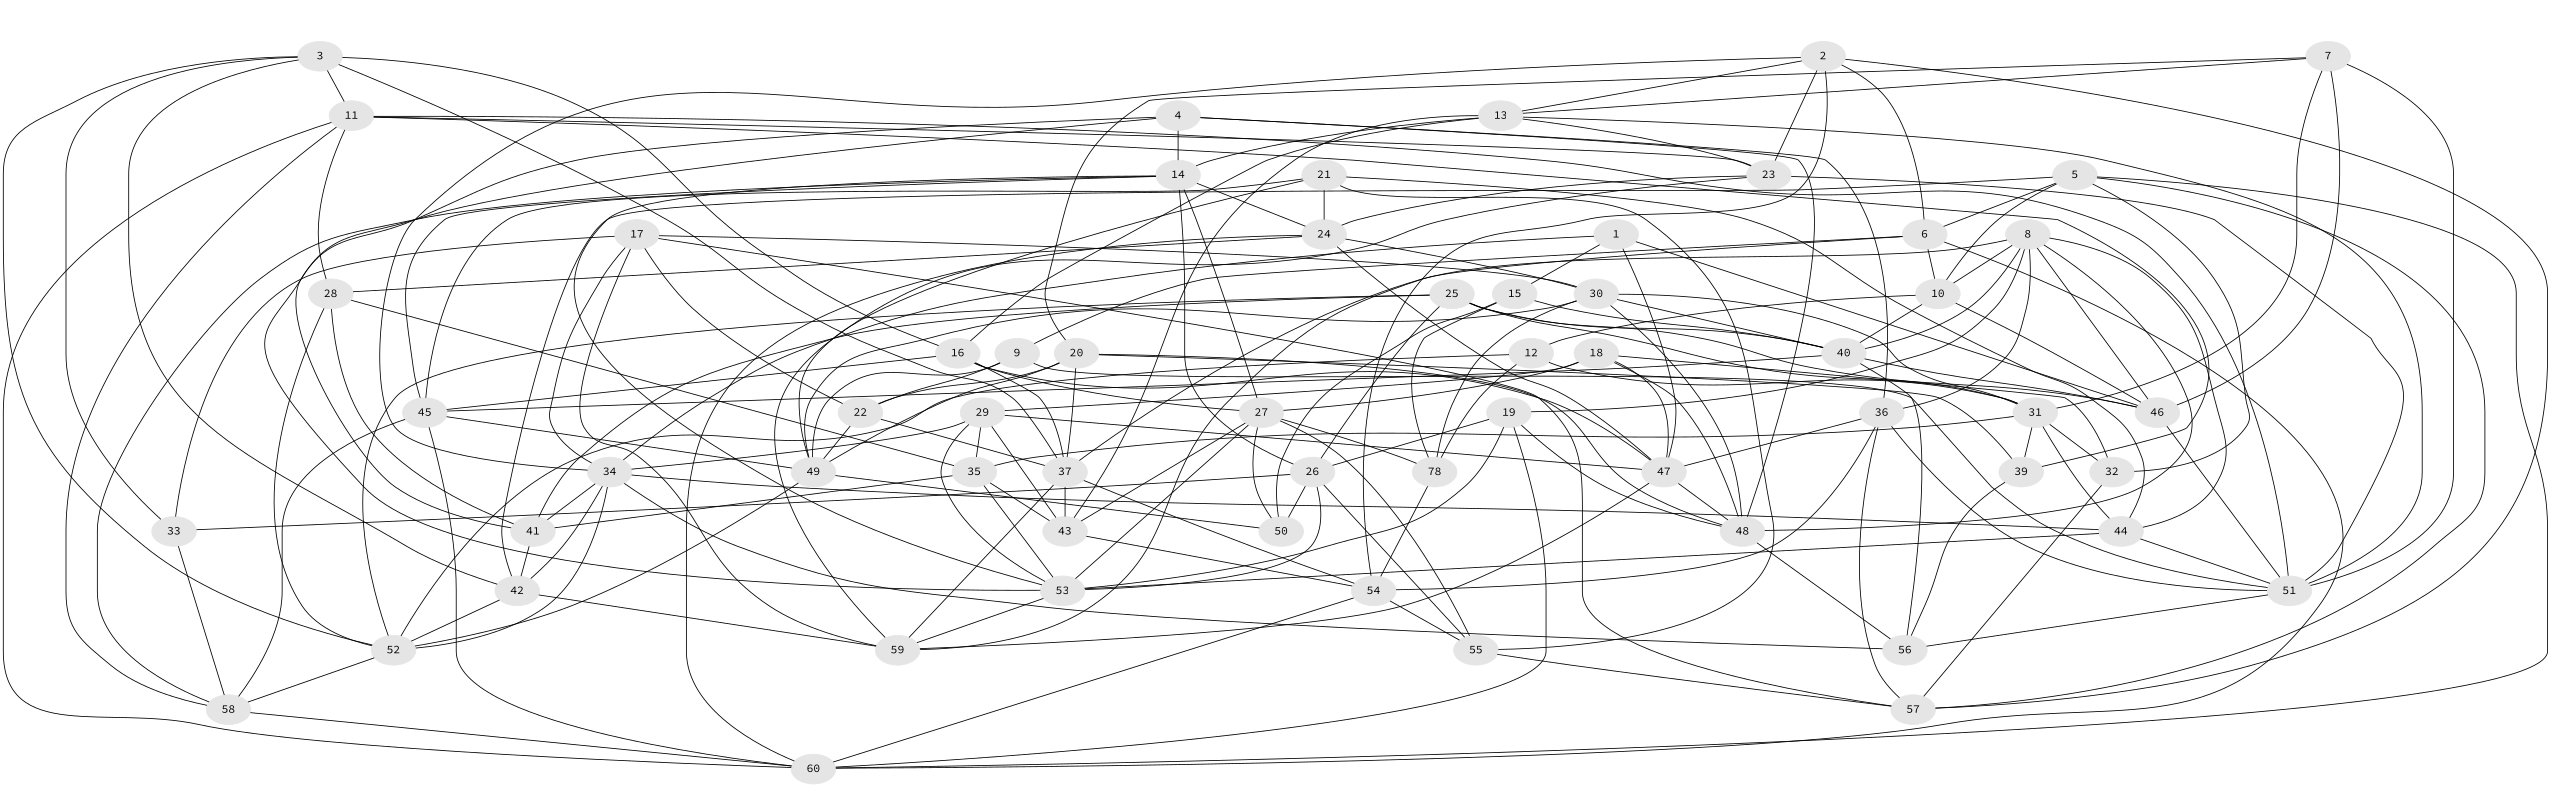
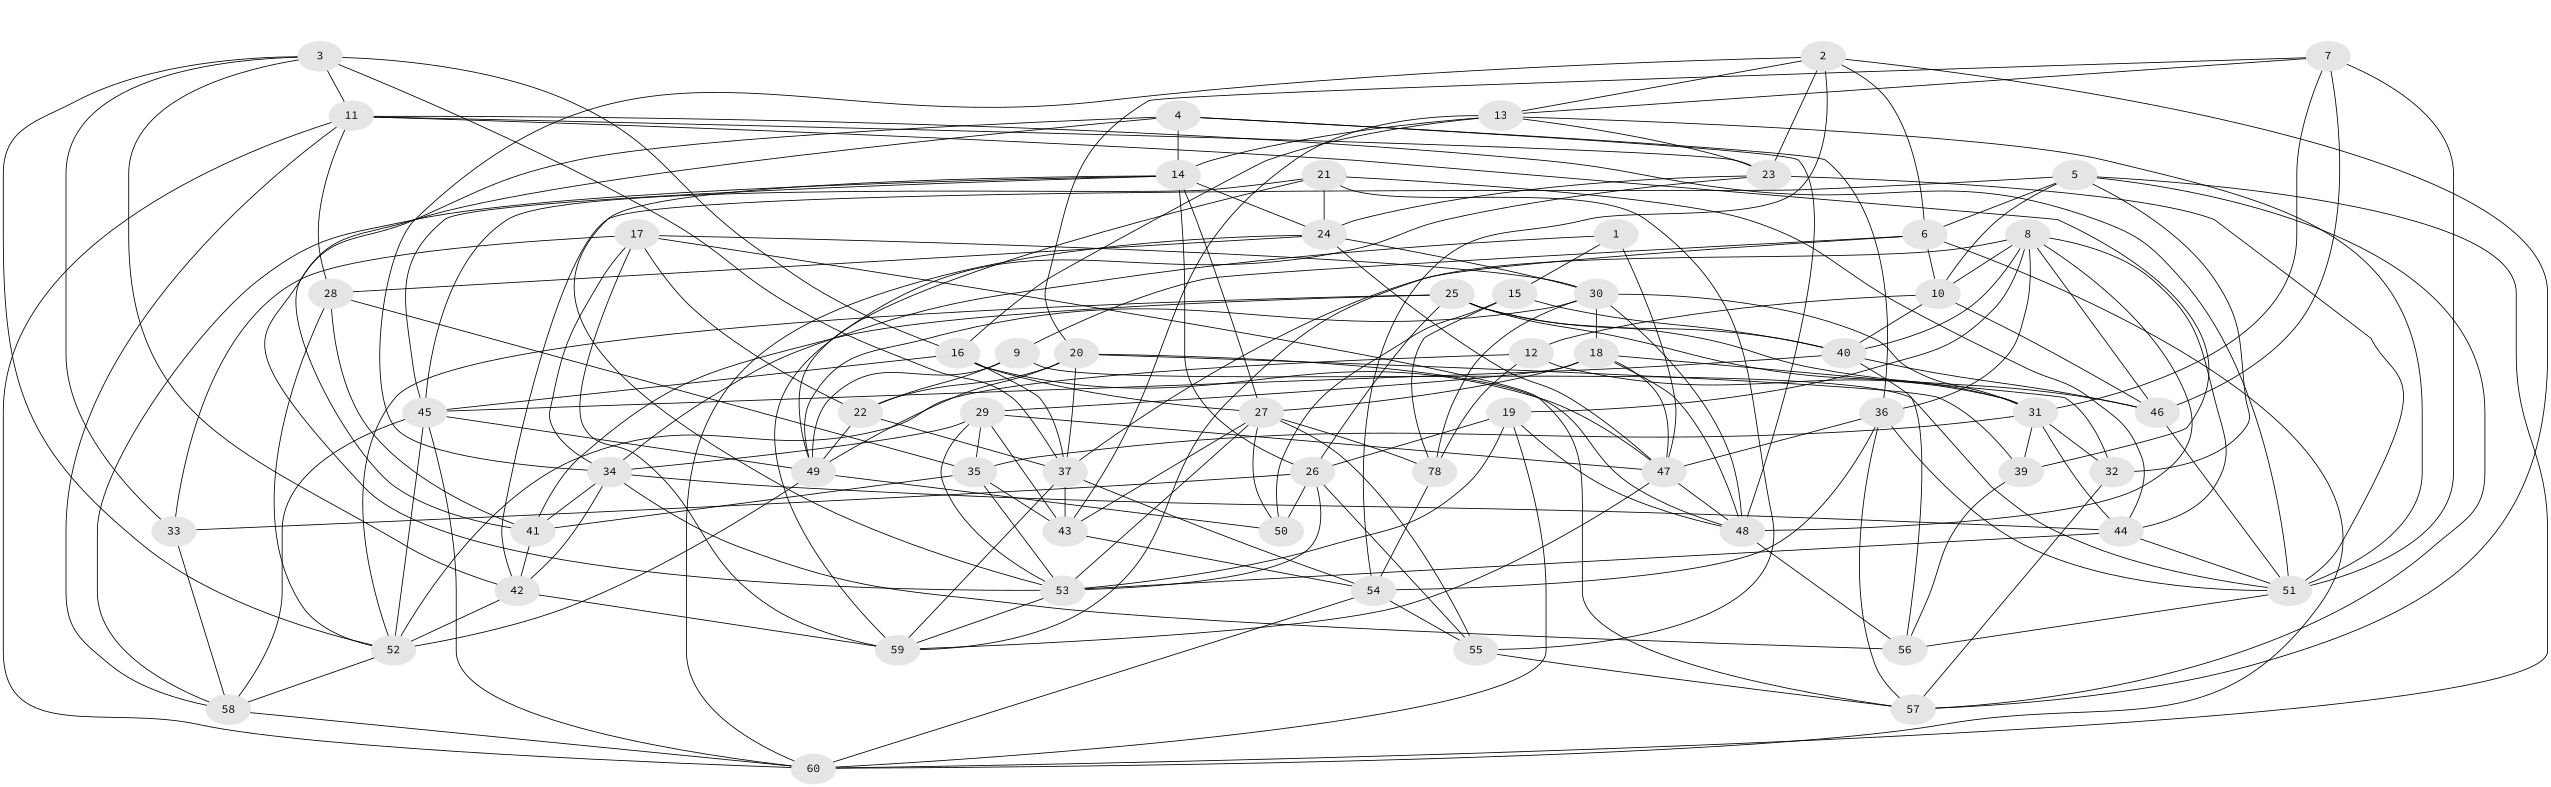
(1874, 320) -> none
(1720, 324) -> (1596, 321)
(546, 607) -> (409, 531)
